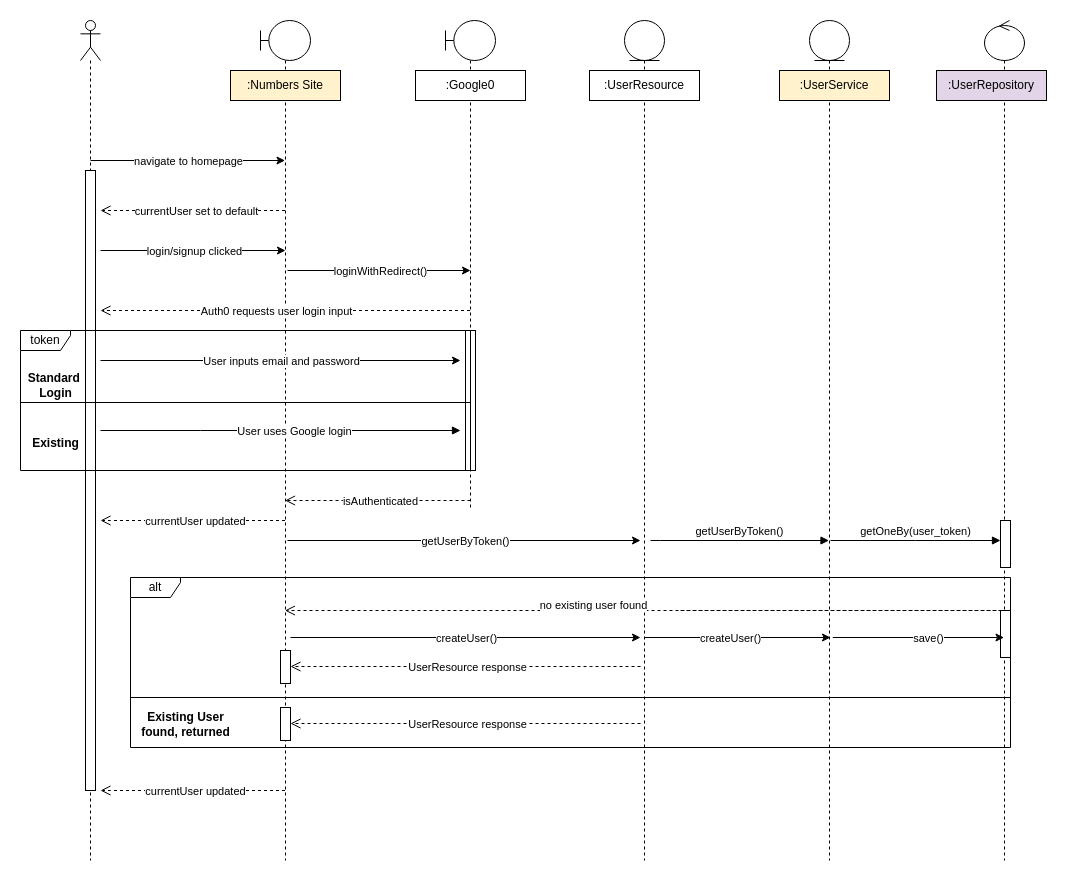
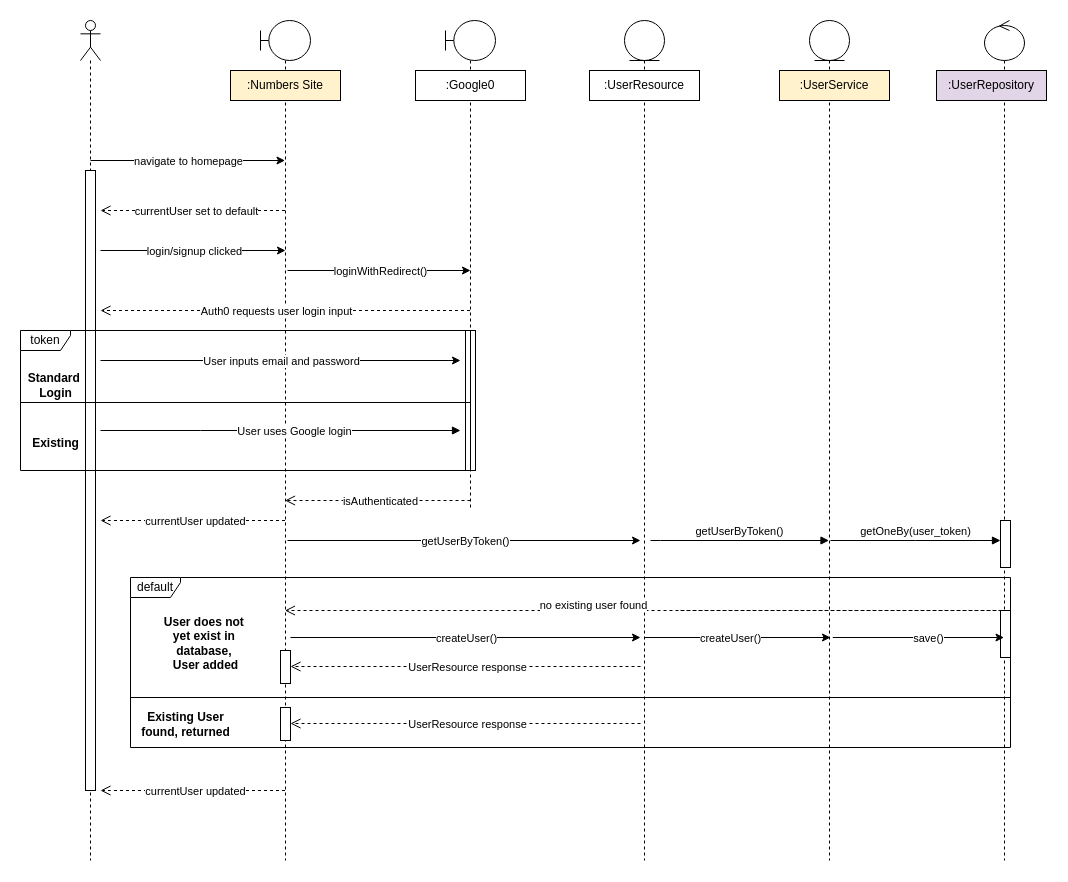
(156, 588) -> (156, 588)
none -> (206, 644)
